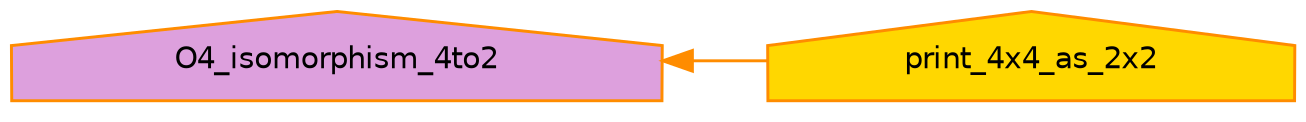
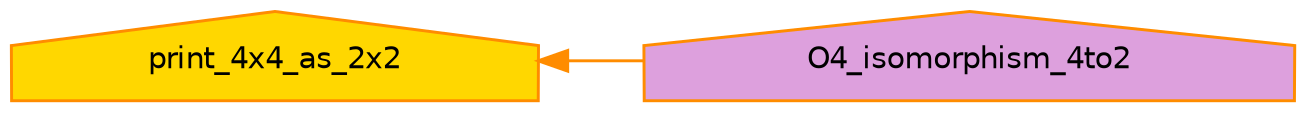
(730, 61) -> (606, 61)
